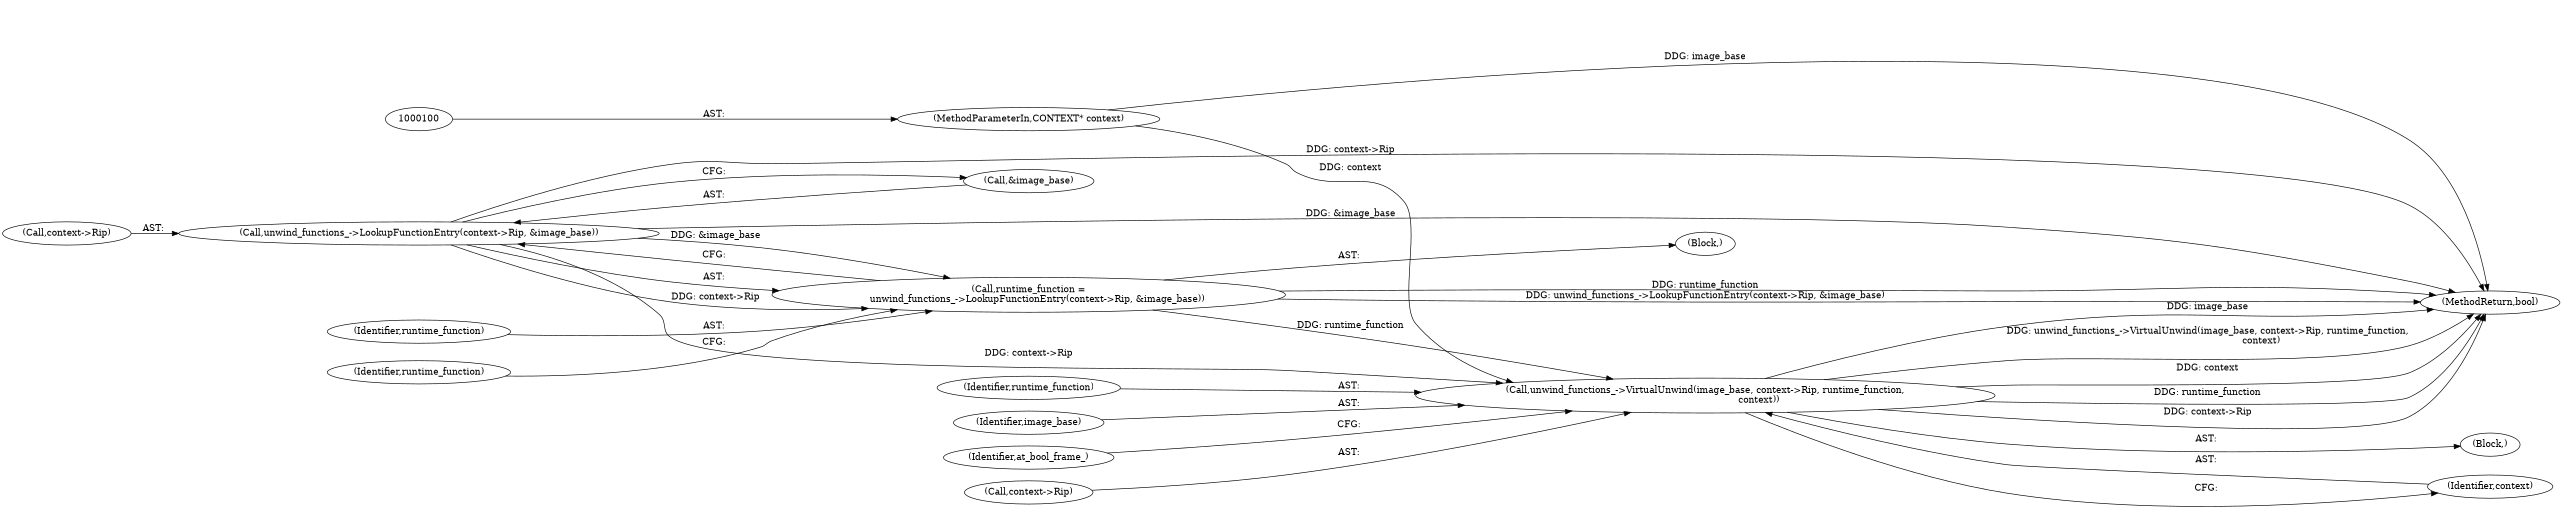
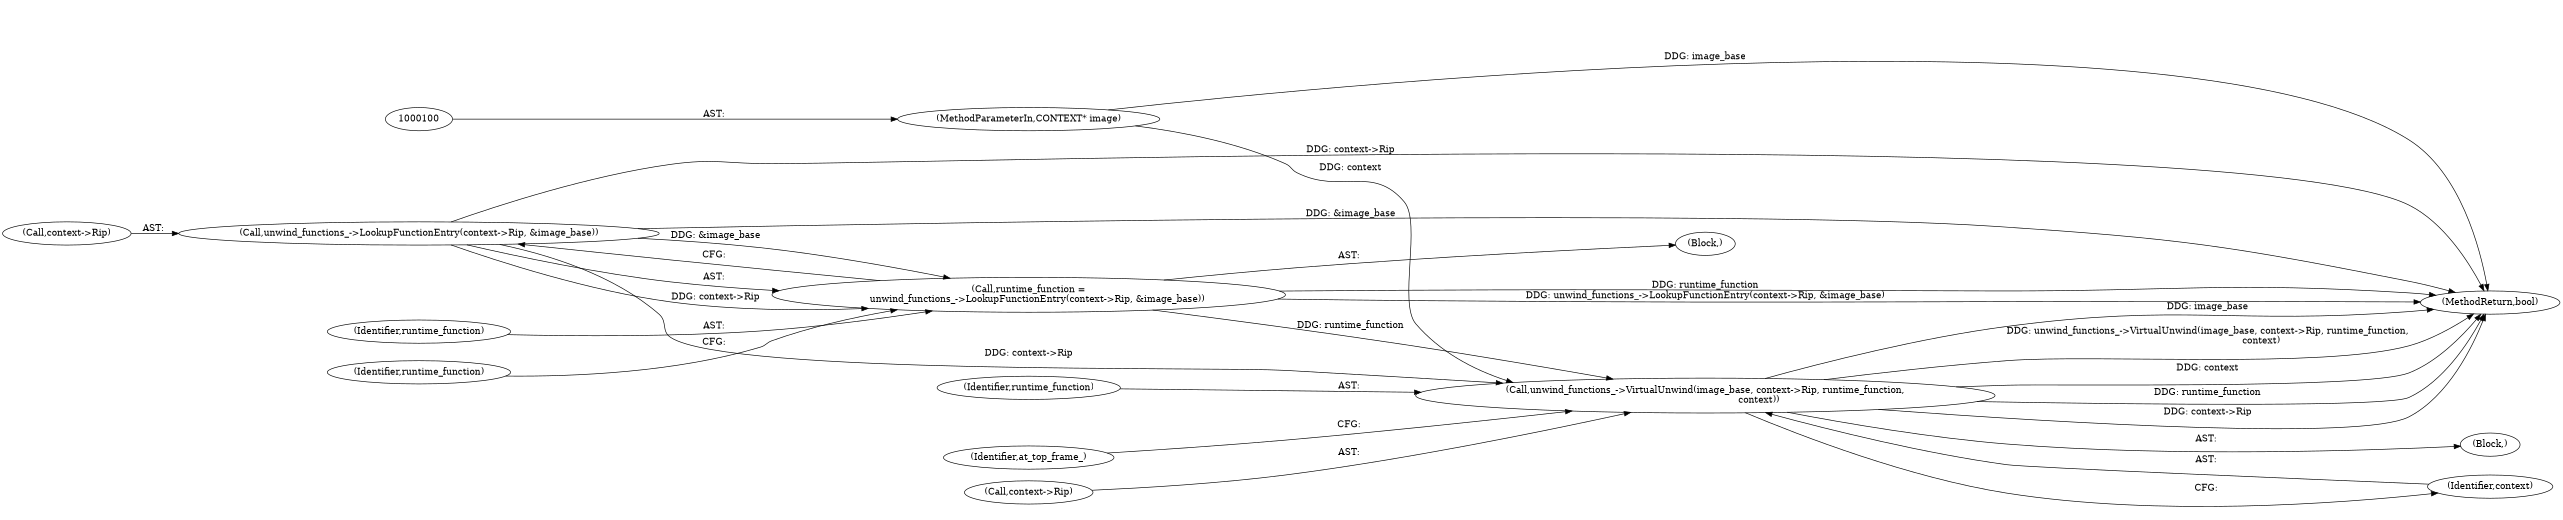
(1029, 119) -> (1029, 119)
(1029, 181) -> none
(1029, 423) -> none
(1029, 458) -> (1029, 458)
